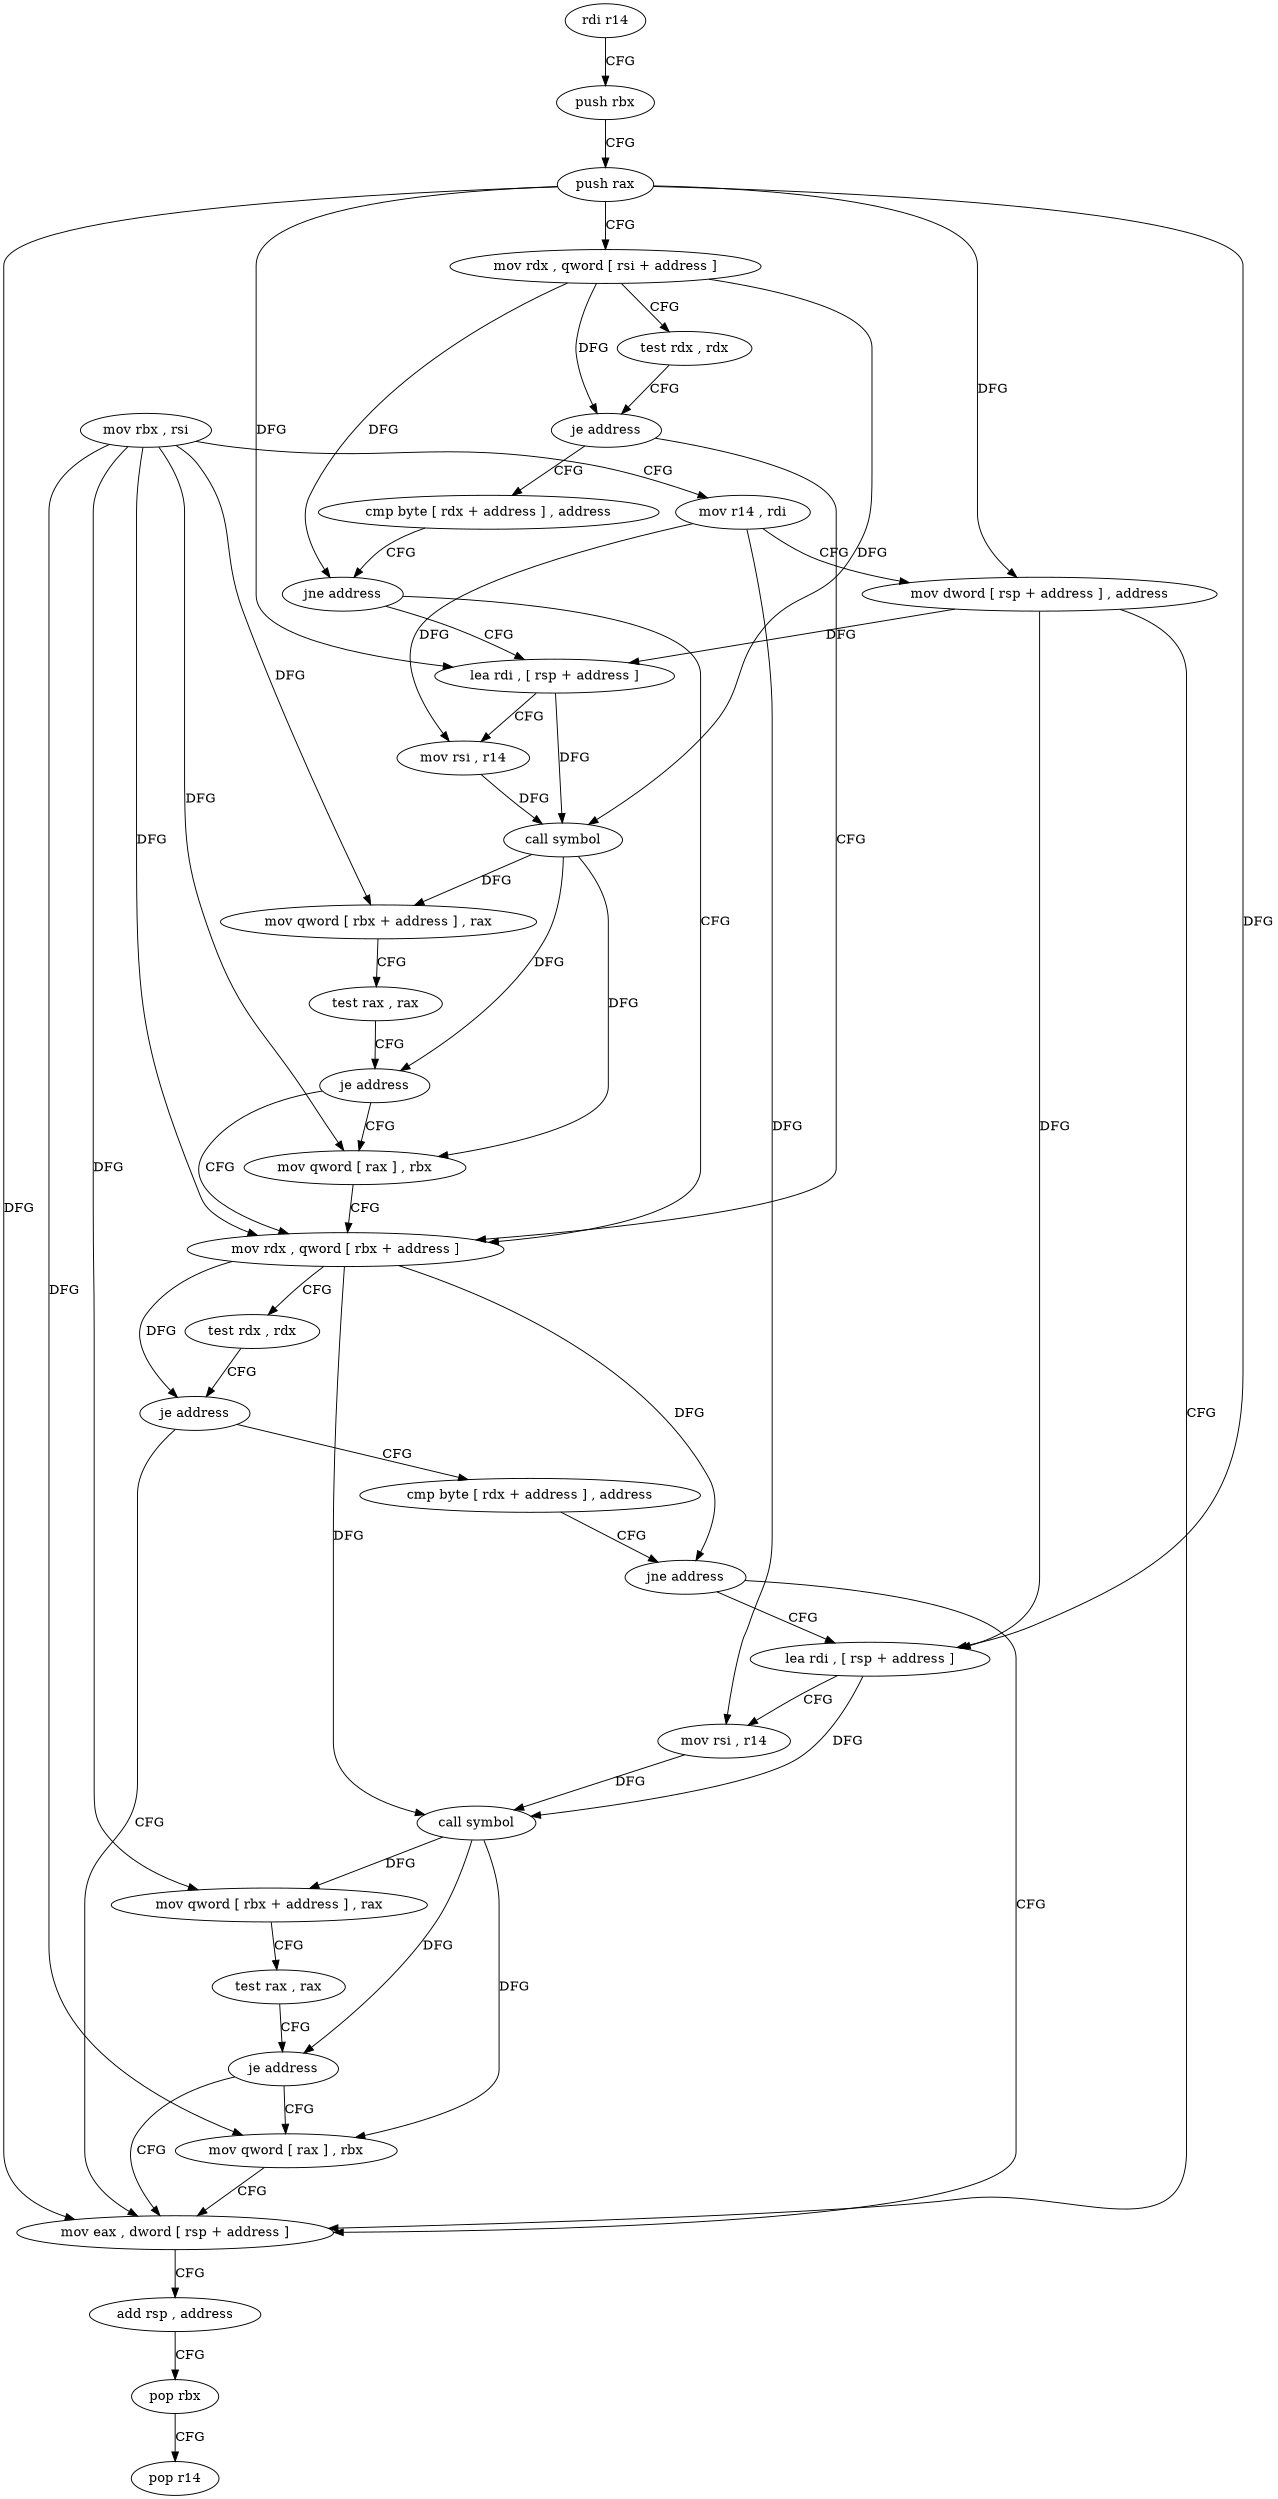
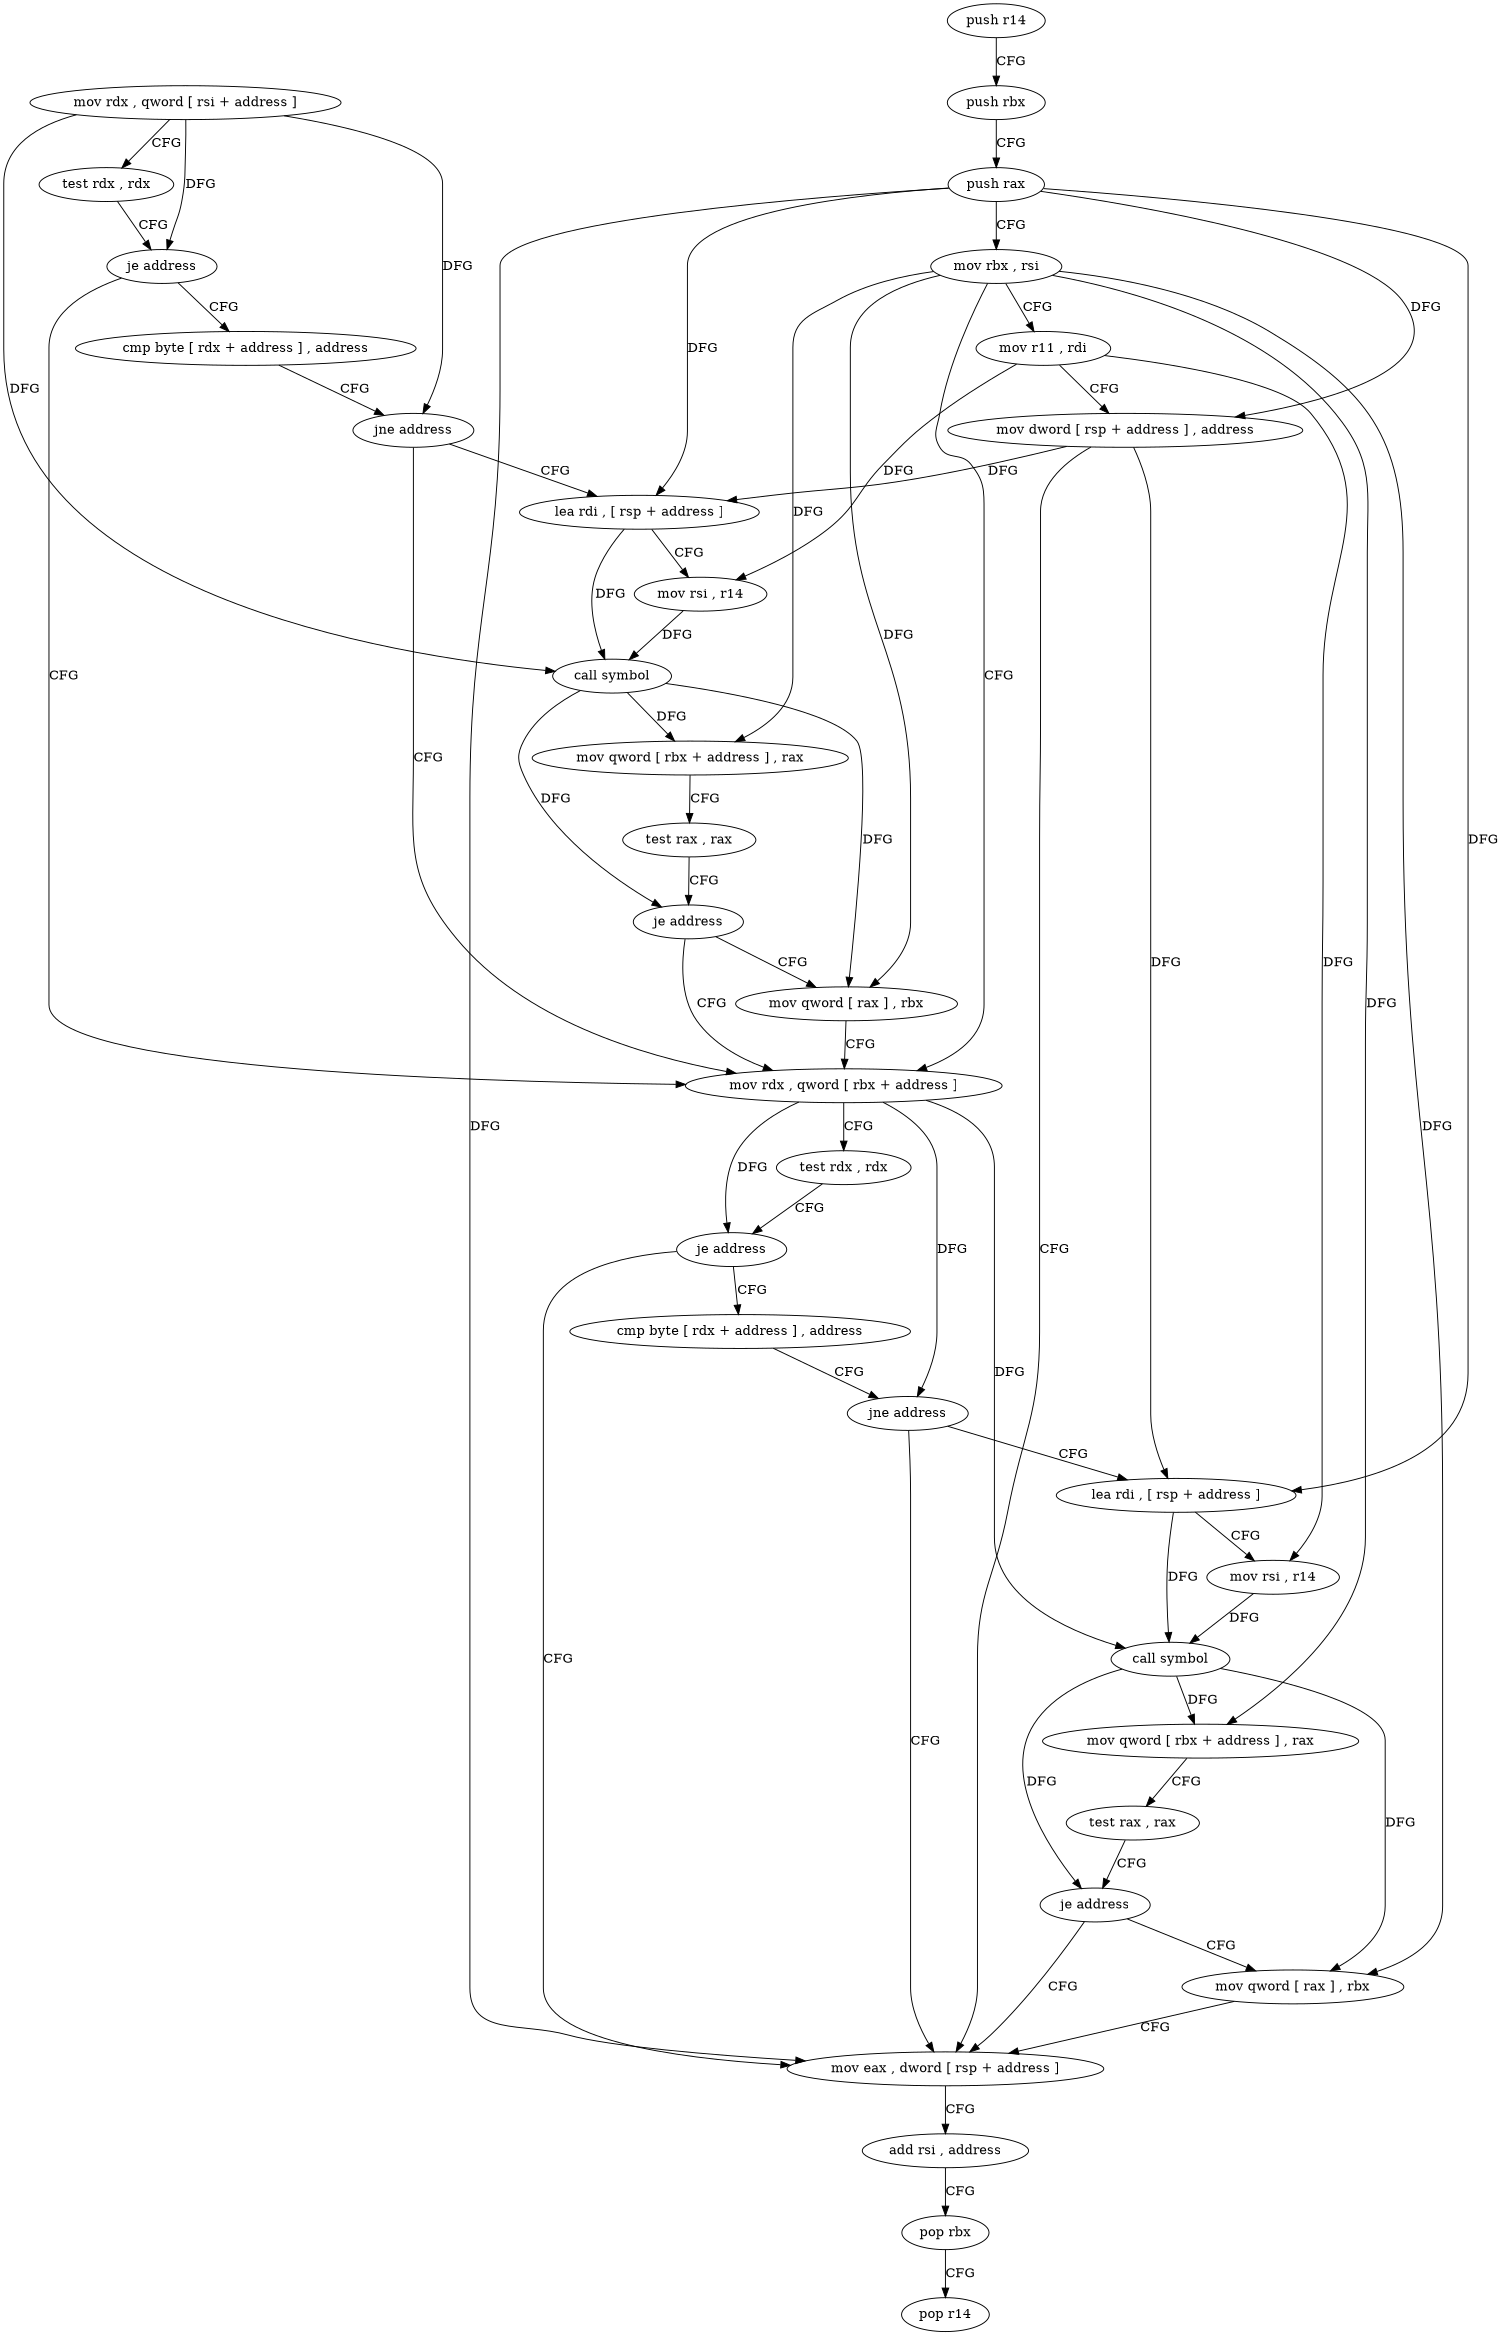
(605, 21) -> (996, 21)
(605, 221) -> (996, 221)
(743, 512) -> (1043, 348)
(152, 840) -> (999, 676)
(175, 2315) -> (945, 2151)
